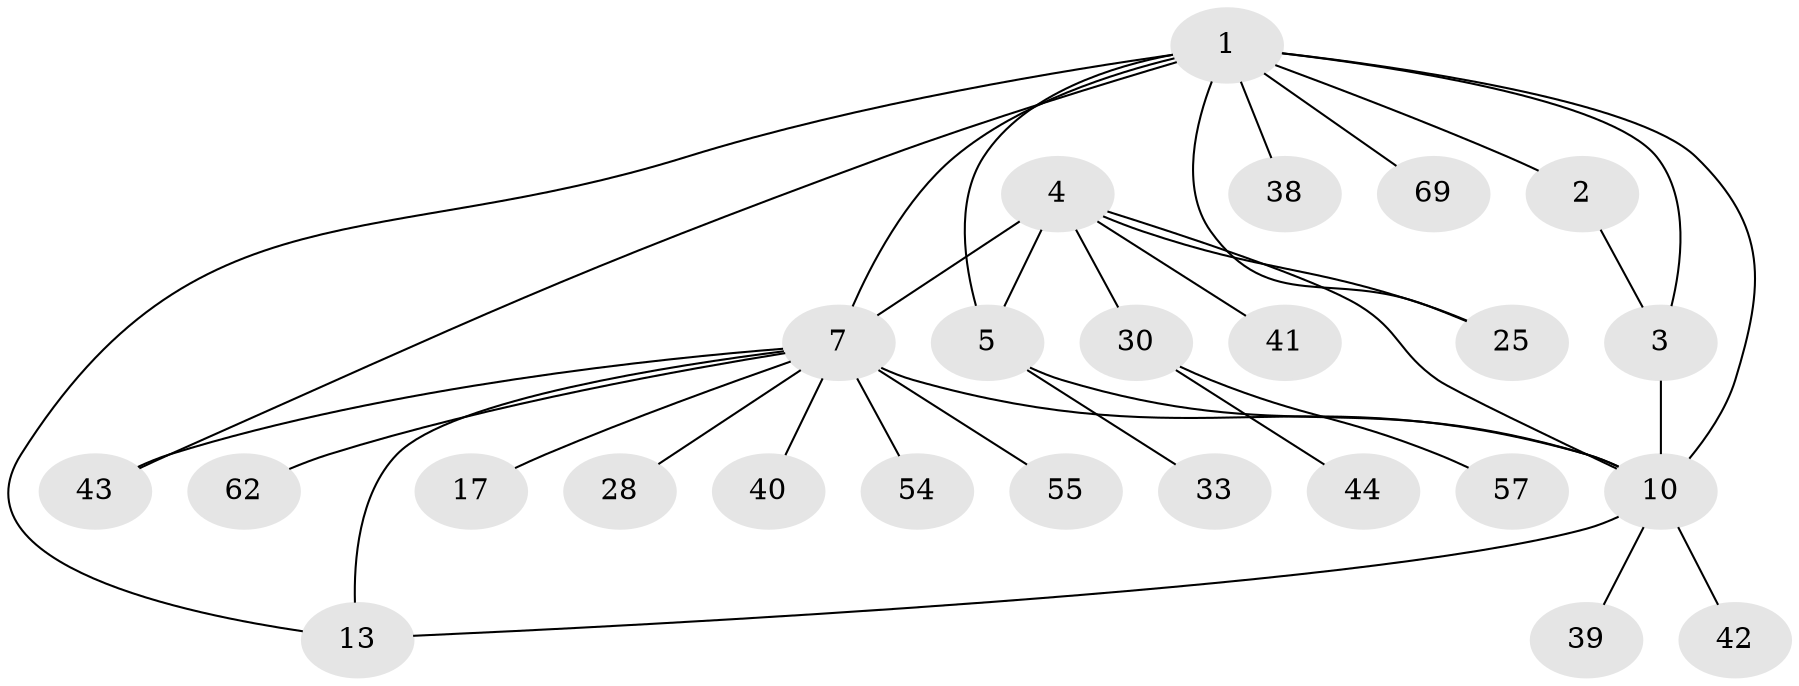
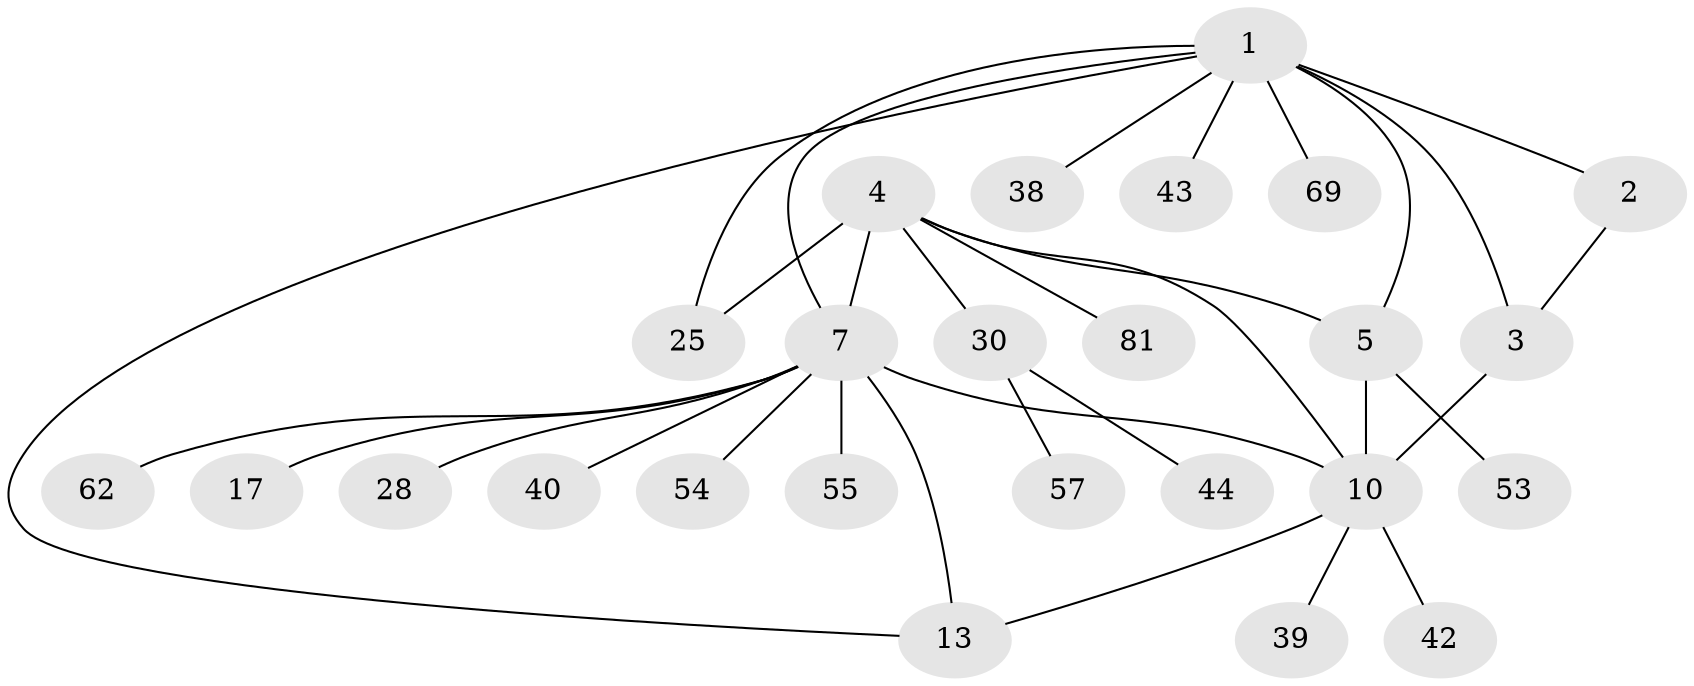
(1655, 132) -> none
(1285, 343) -> (1139, 343)
(457, 389) -> none
(1215, 492) -> (1515, 492)
